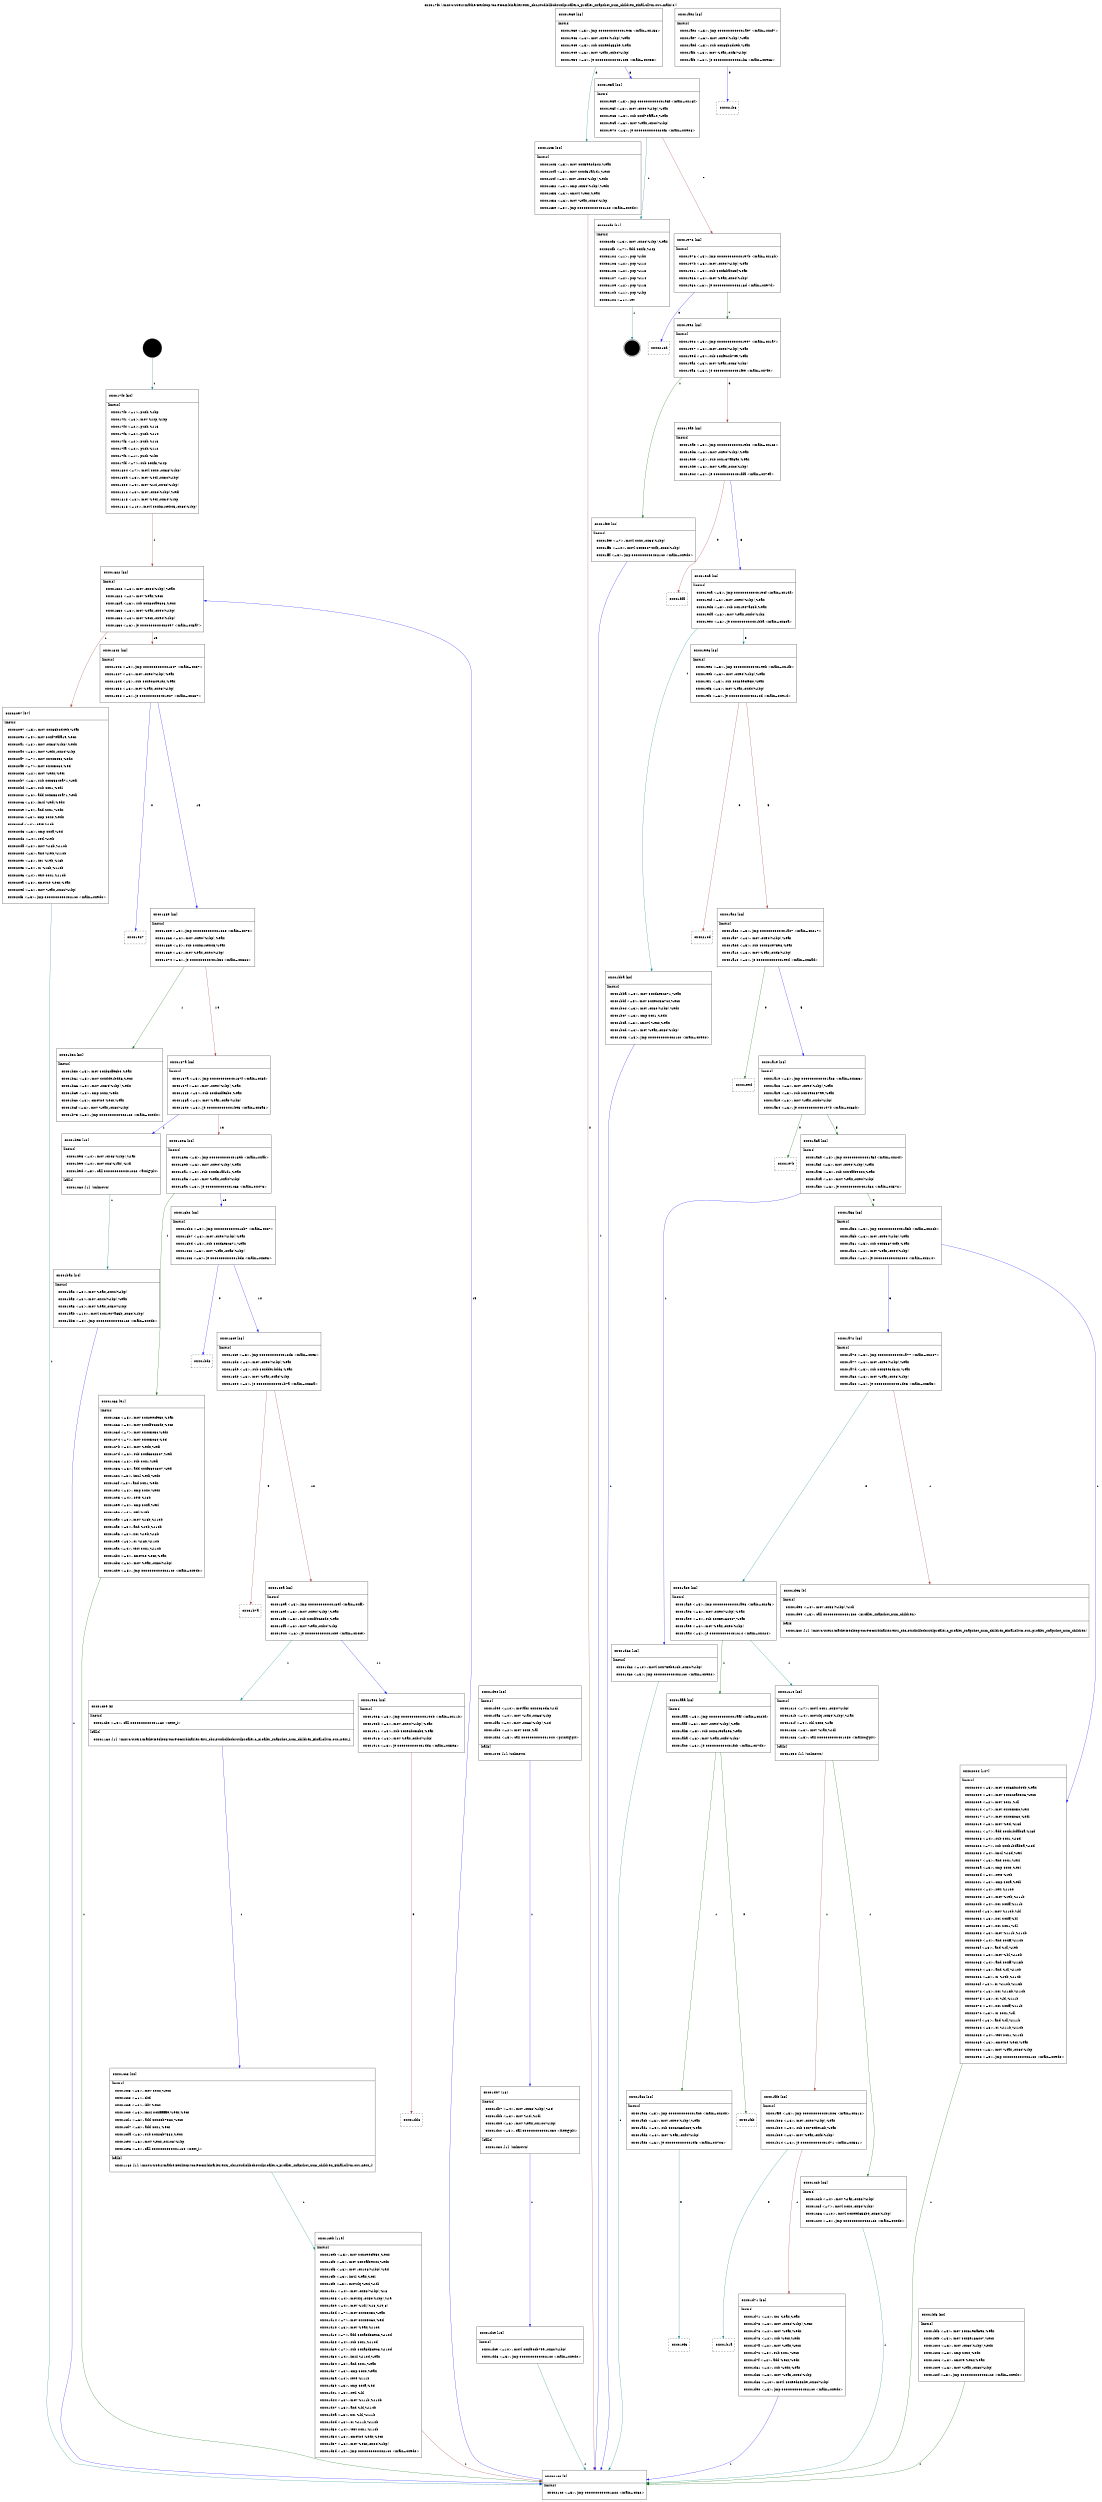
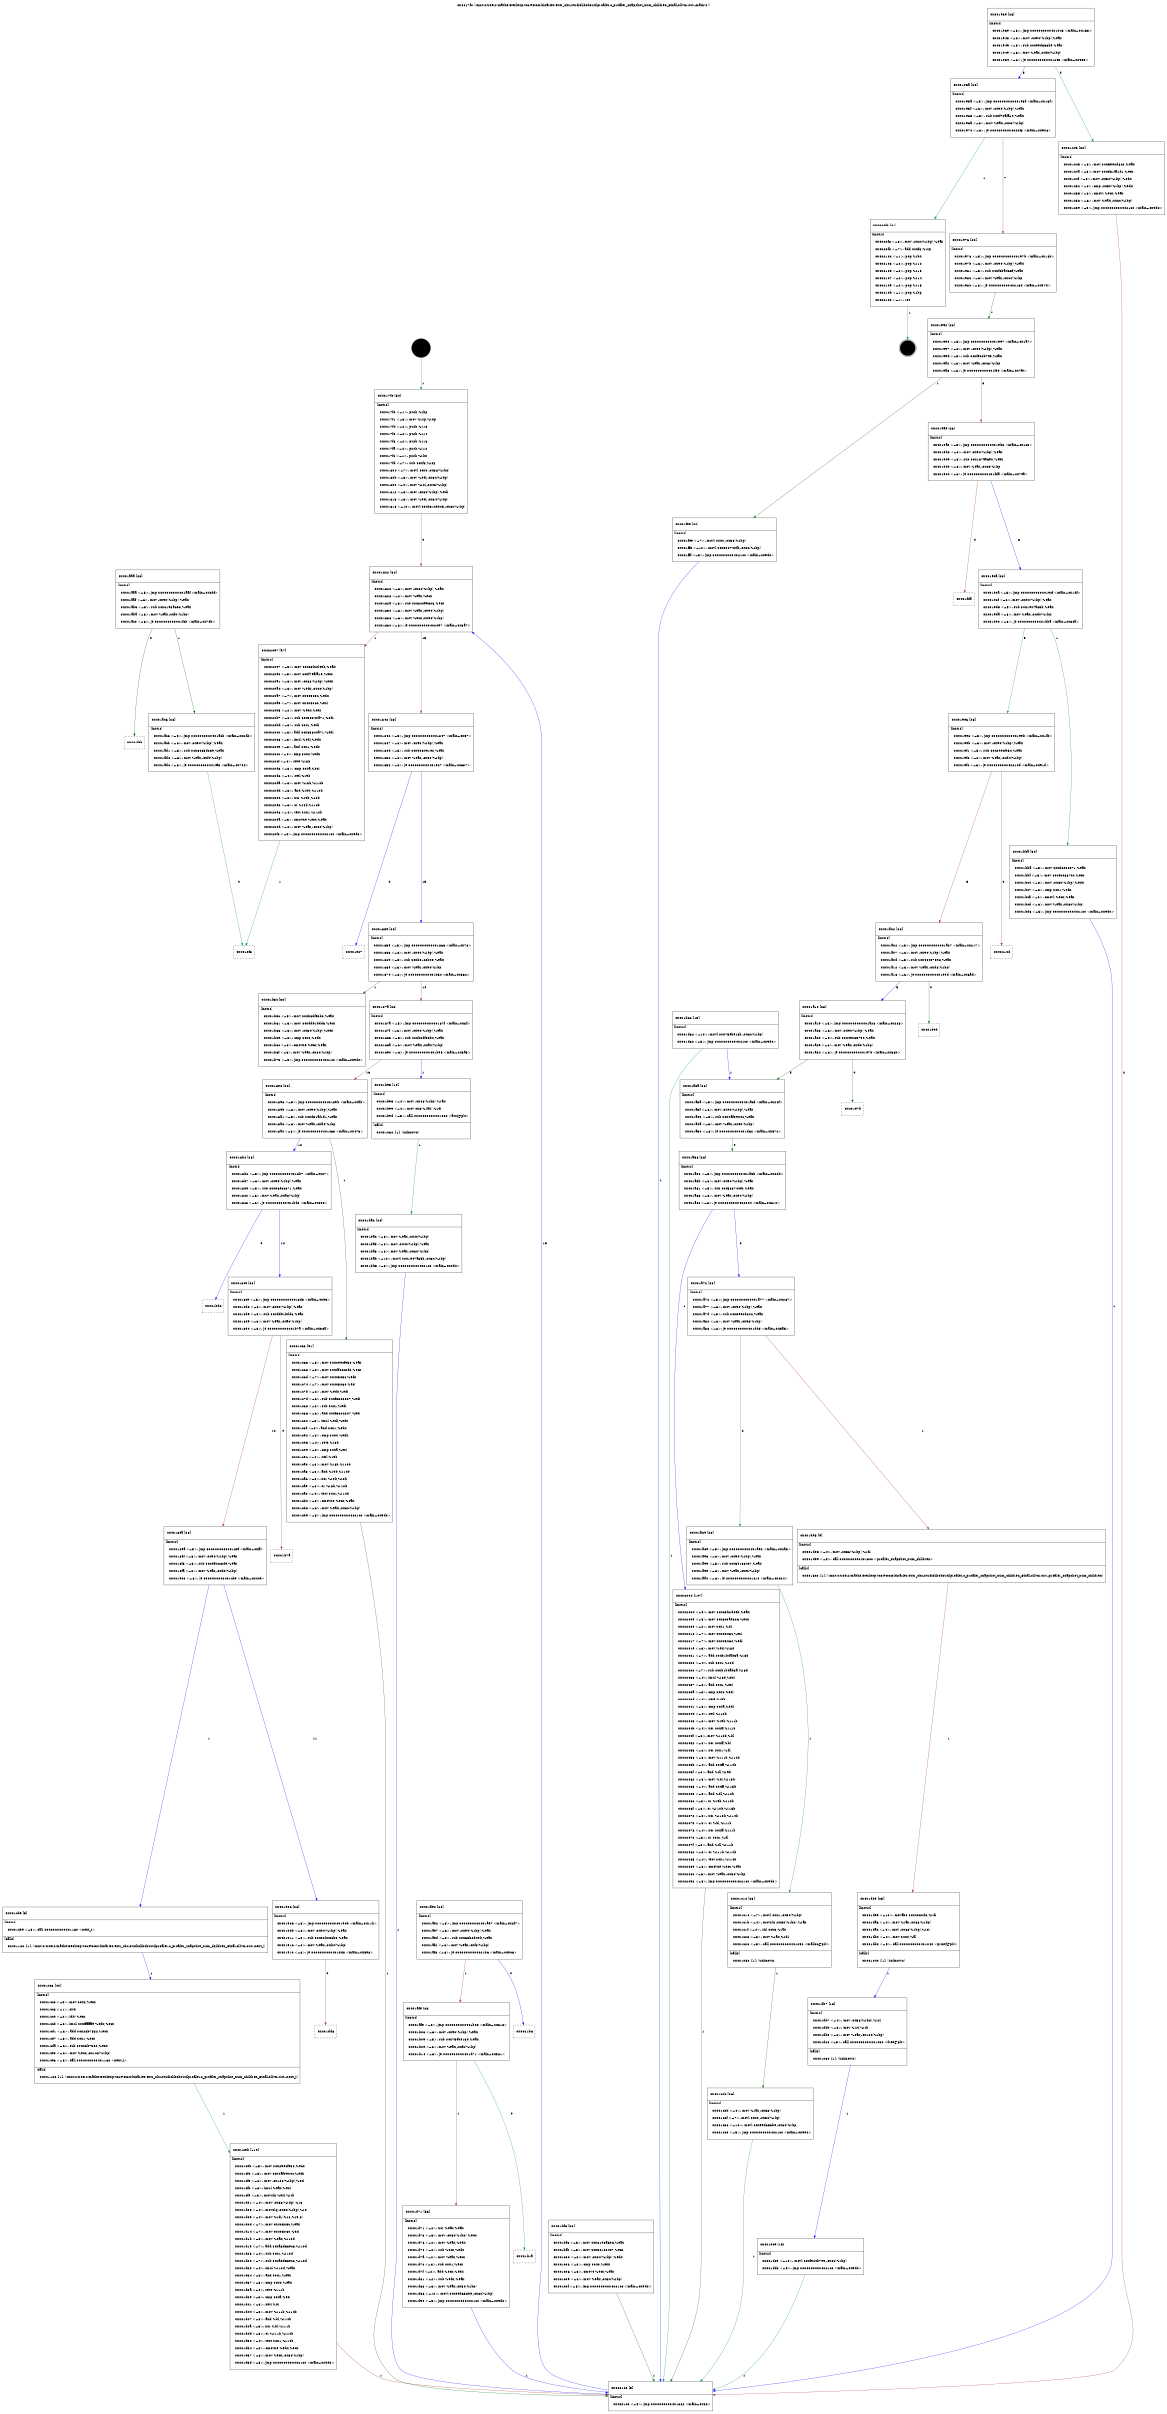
(659, 348) -> none
(154, 540) -> (423, 540)
(664, 1359) -> (728, 1063)
(721, 1666) -> none
(267, 1669) -> (175, 1745)
none -> (931, 1736)
(50, 1921) -> (263, 892)
(820, 1924) -> (463, 1979)
